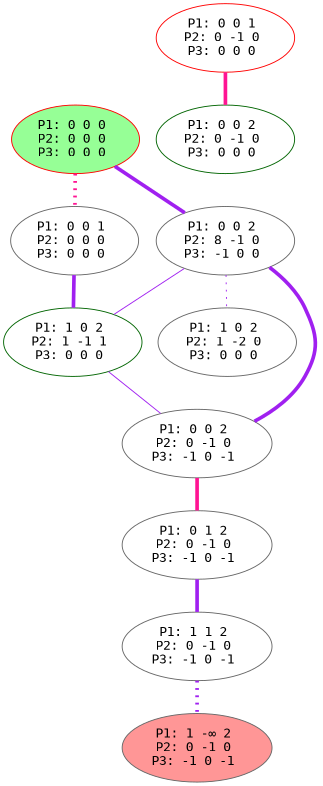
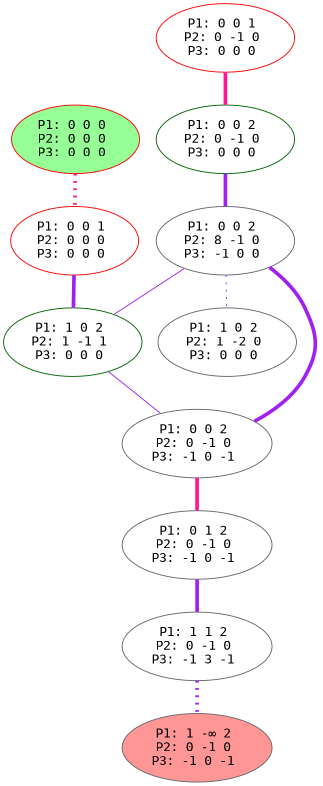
(150, 190) -> (225, 190)
(75, 241) -> (75, 241)
(197, 646) -> (197, 646)
